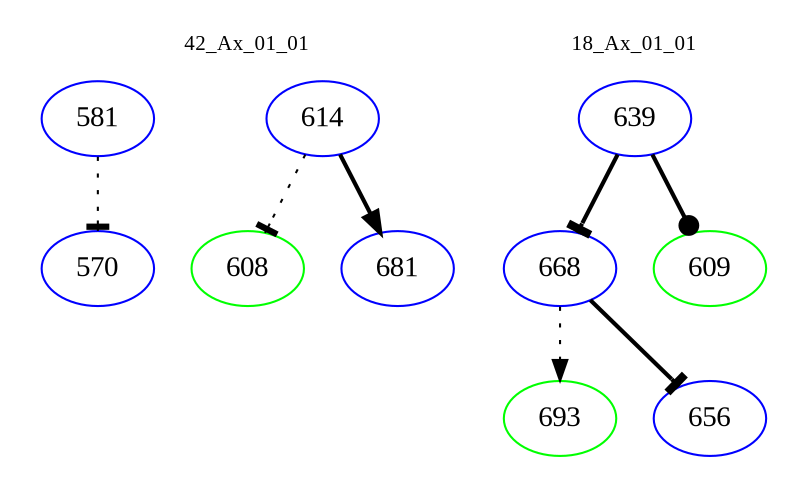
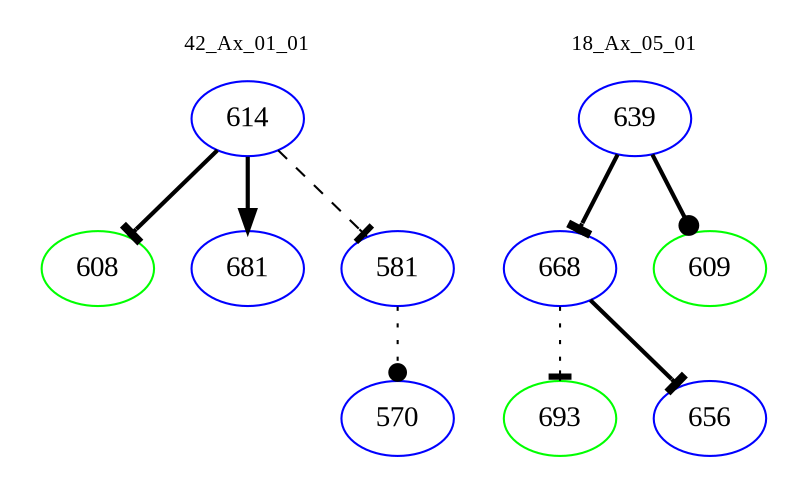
(635, 45) -> (635, 45)
(98, 189) -> (398, 335)
(288, 189) -> (177, 190)
none -> (319, 190)
(560, 333) -> (560, 339)
